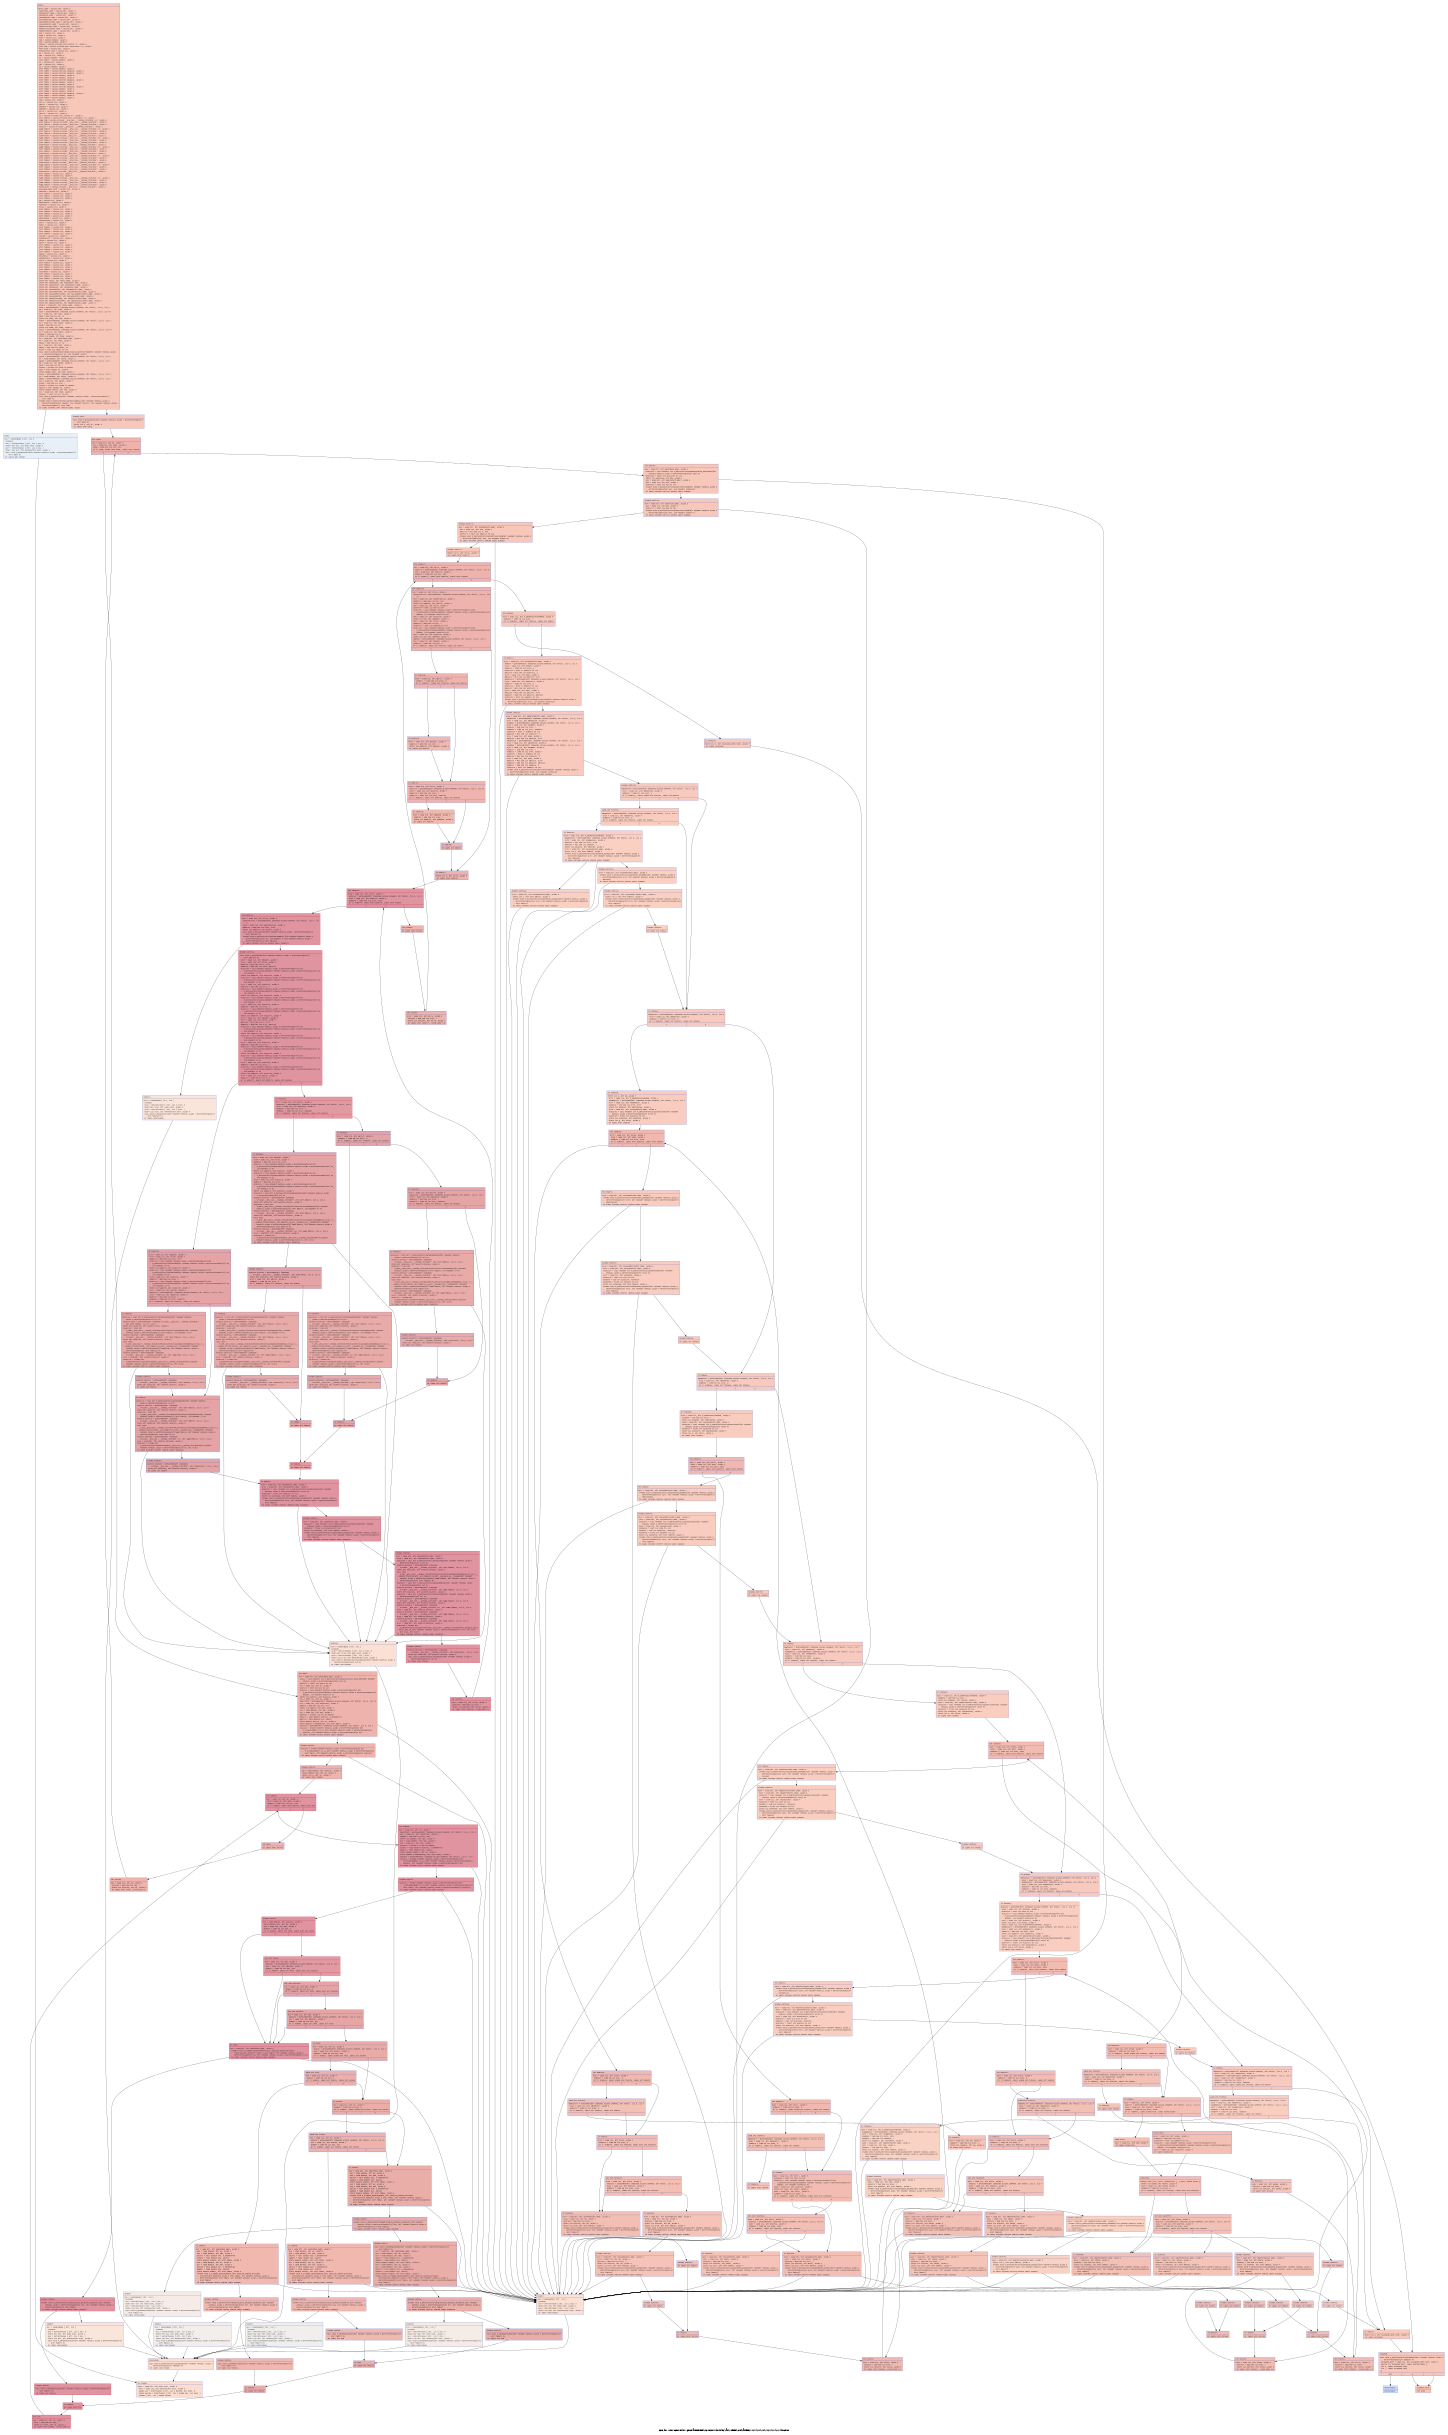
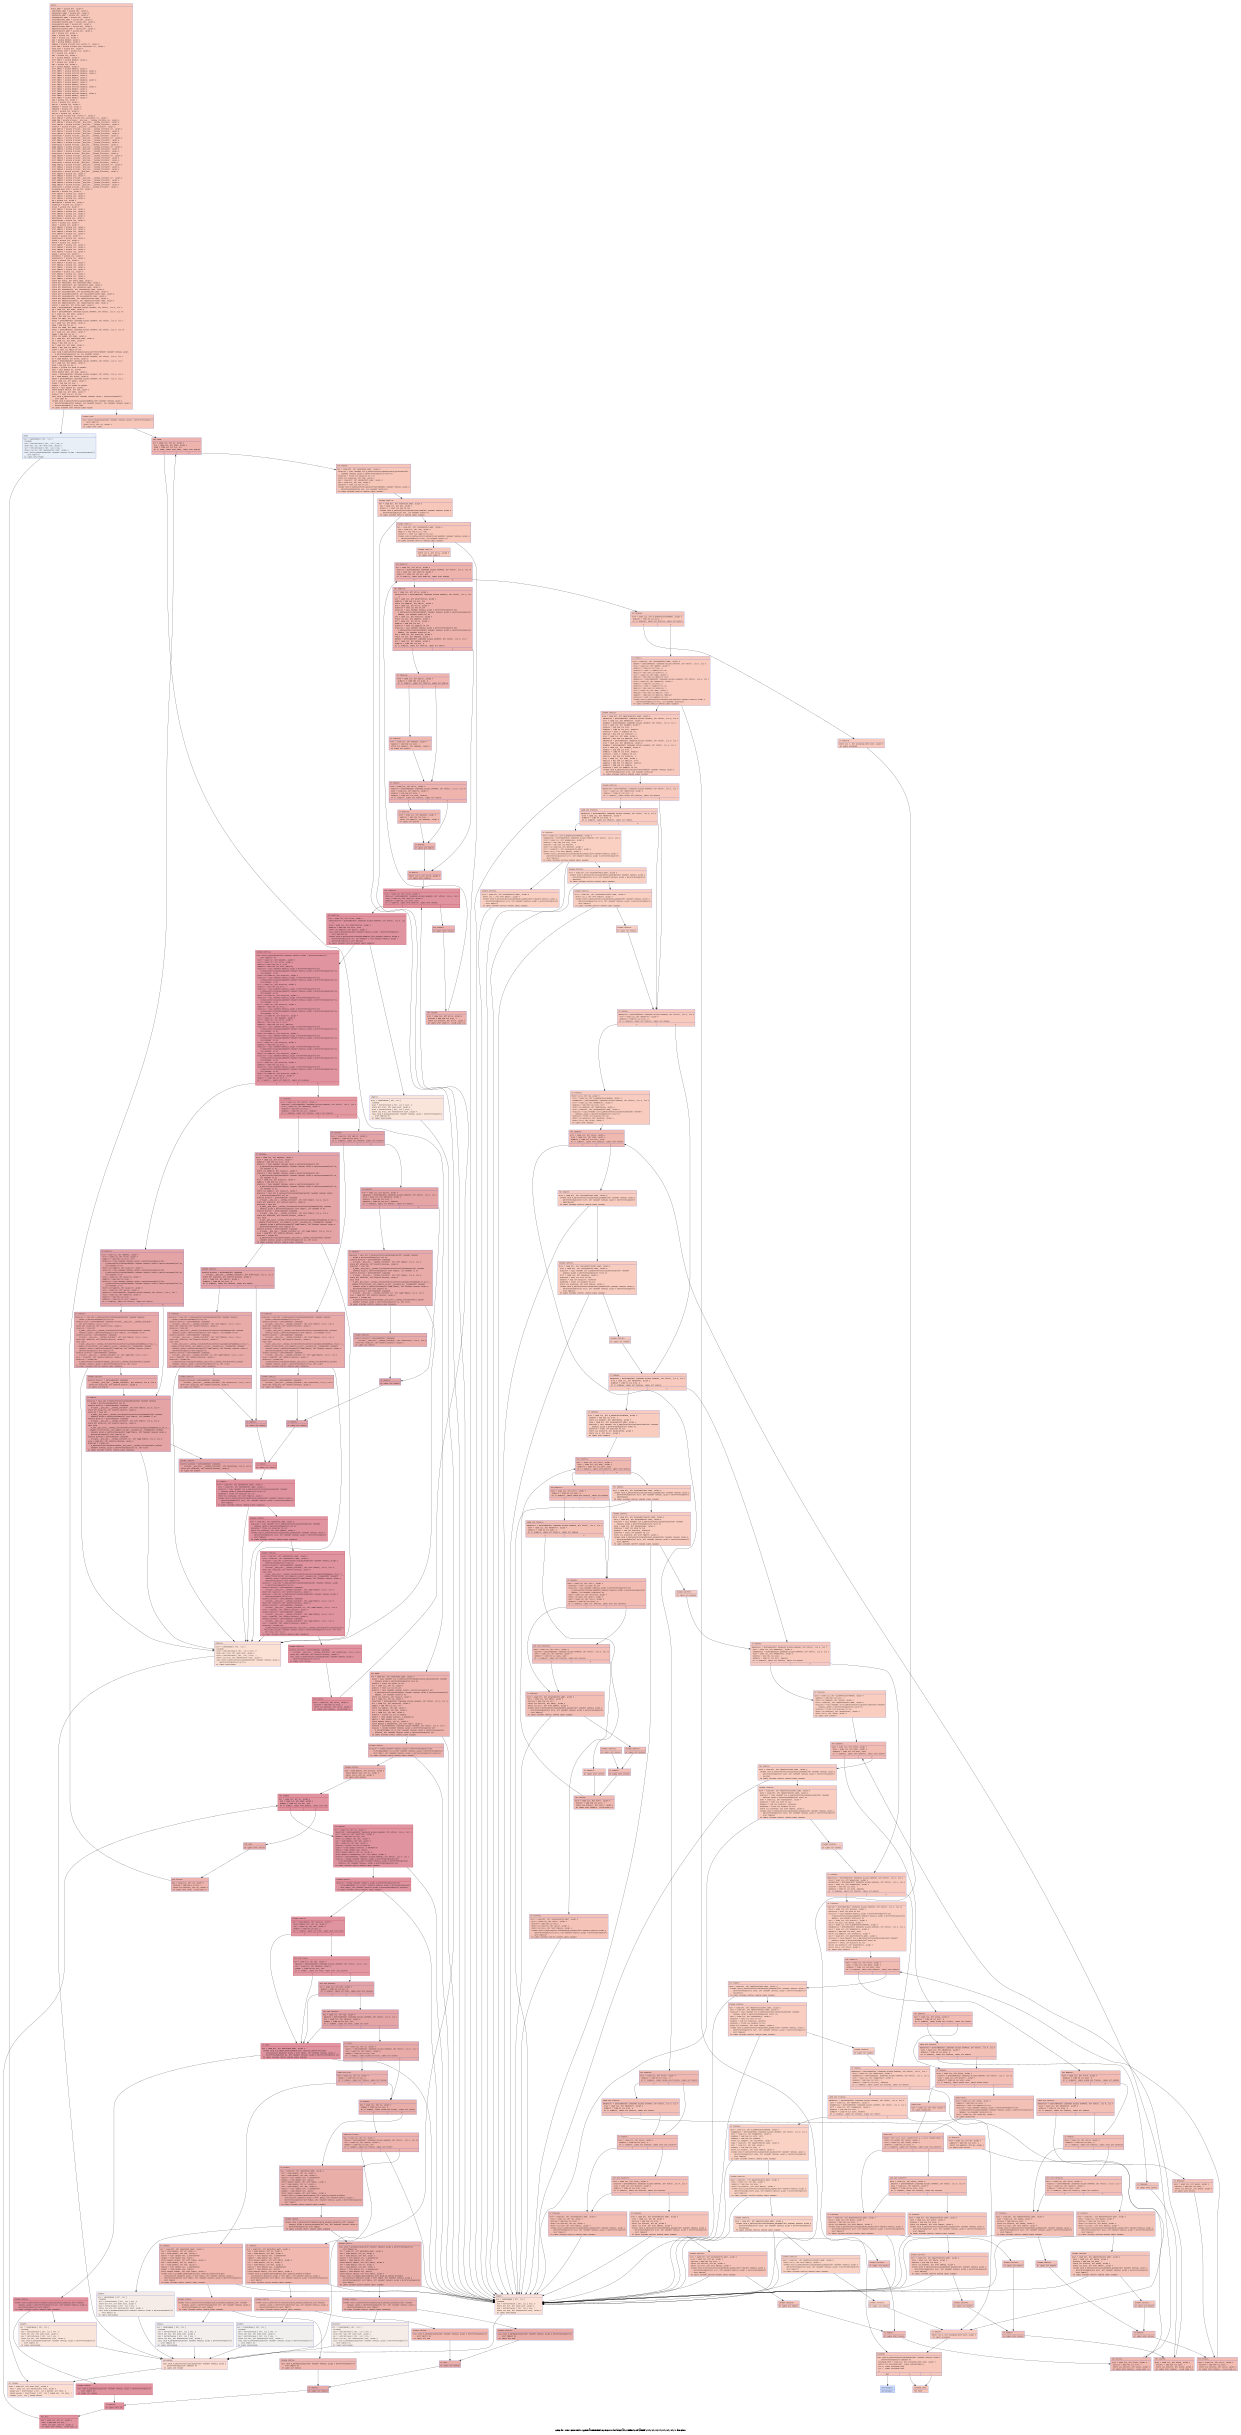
none -> (594, 1802)
(1235, 2242) -> (948, 2243)
(459, 2276) -> (424, 2249)
